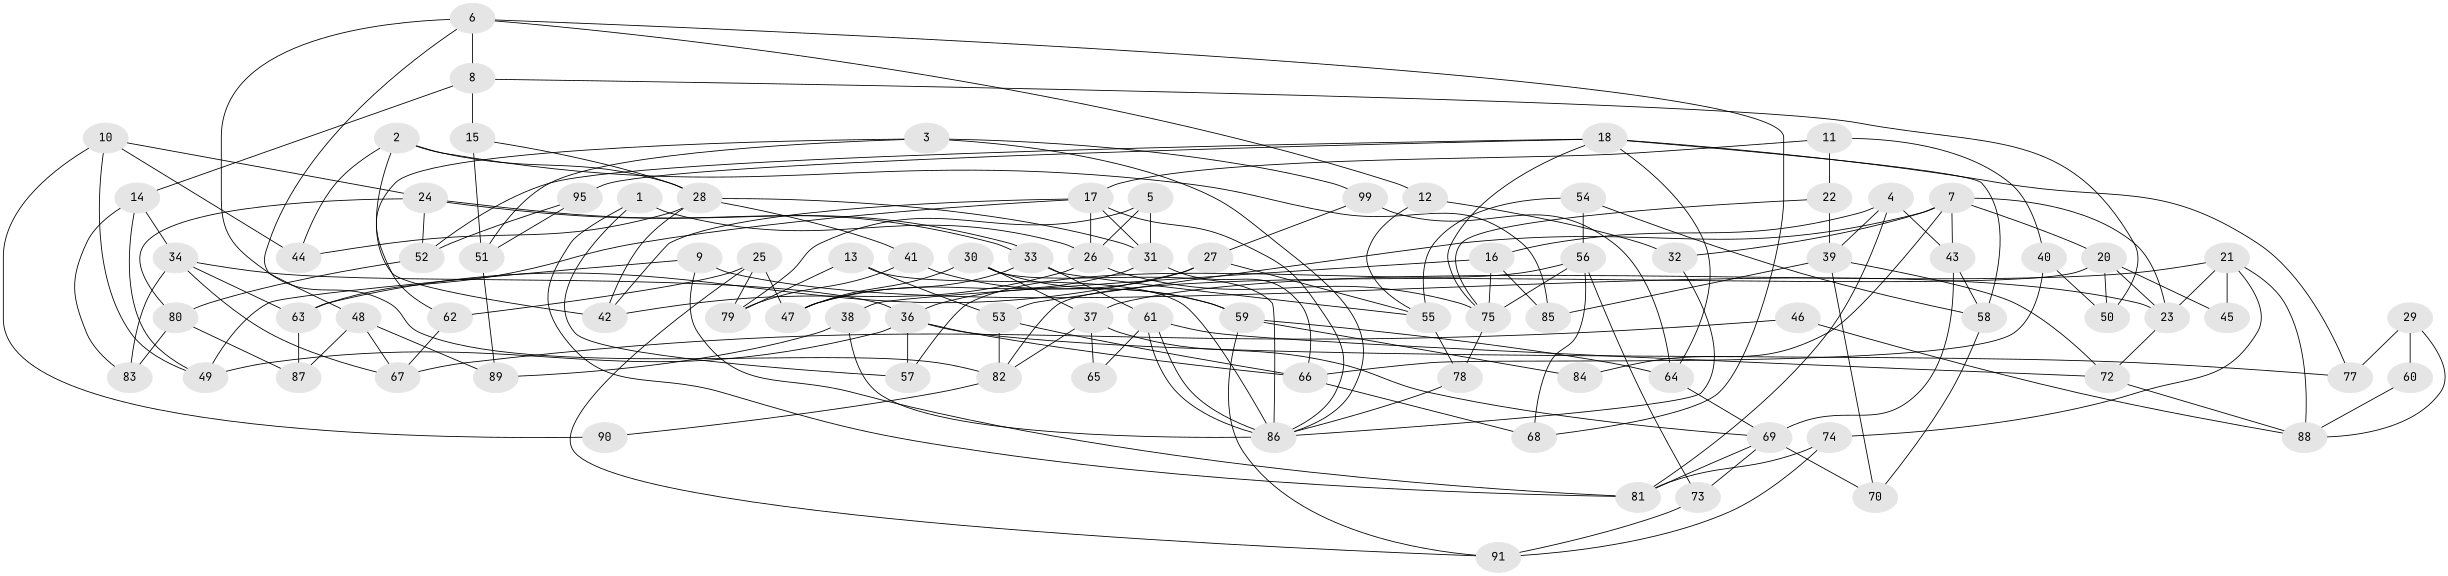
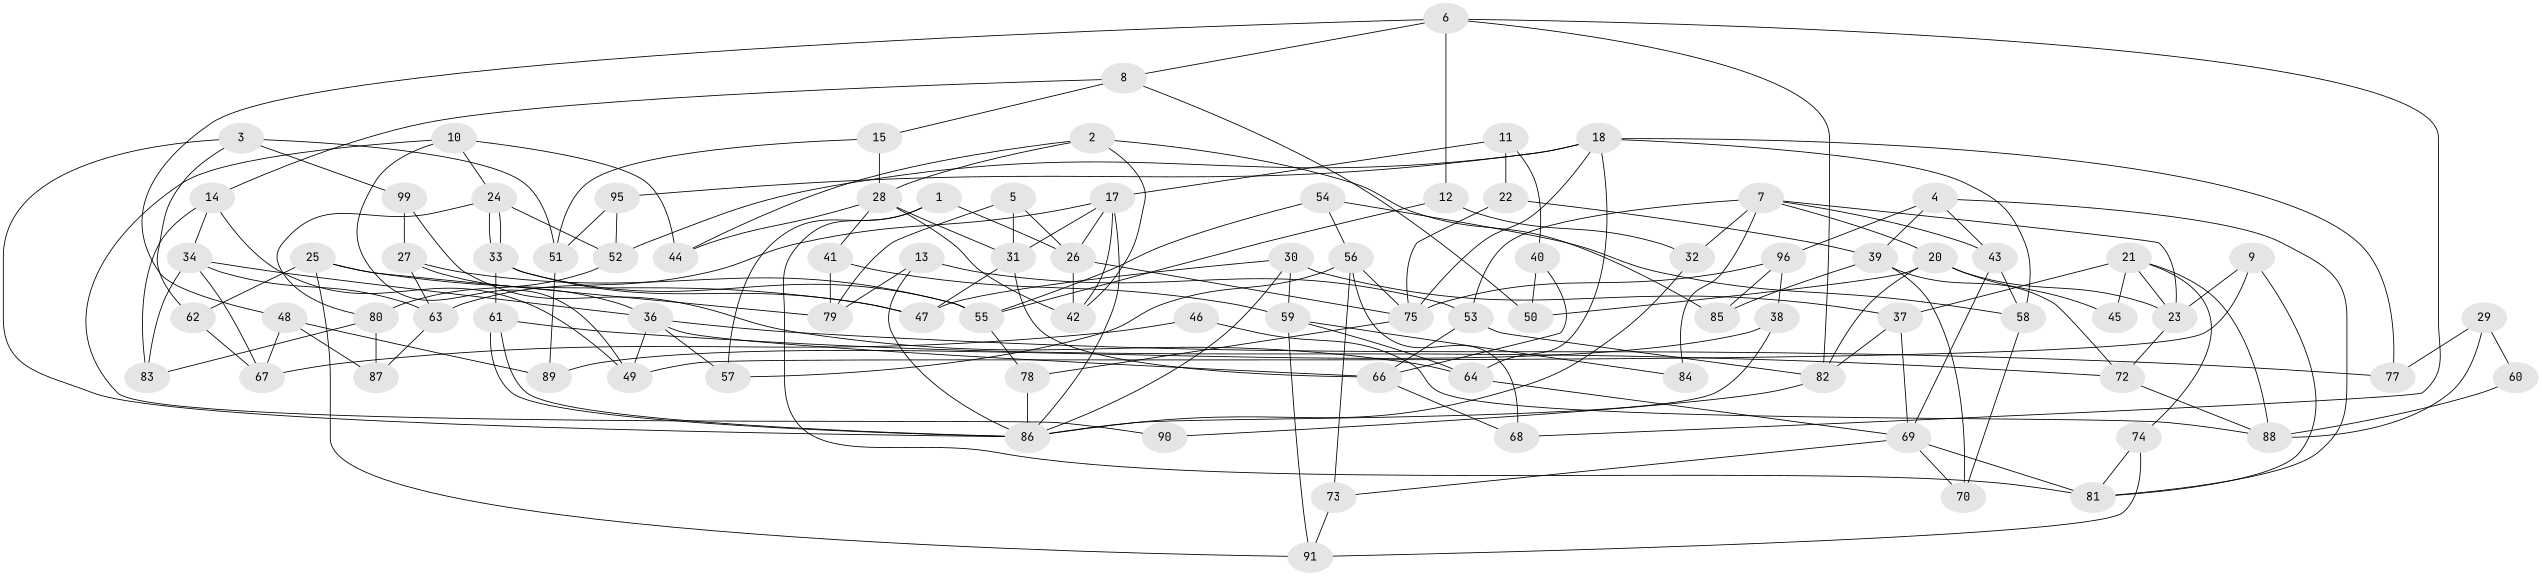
(1492, 258) -> (1784, 258)
(1094, 378) -> none
